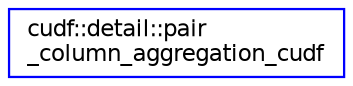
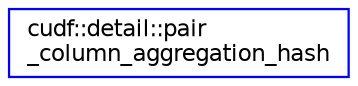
(177, 43) -> (179, 43)
